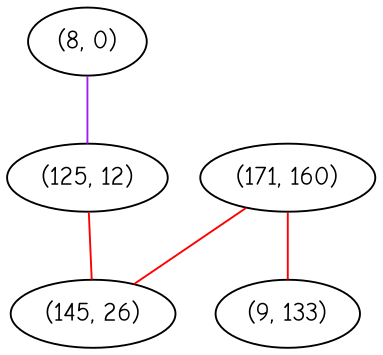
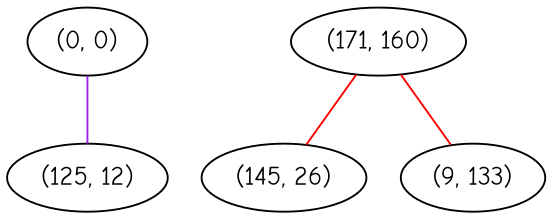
(87, 42) -> (87, 42)
(90, 246) -> none
